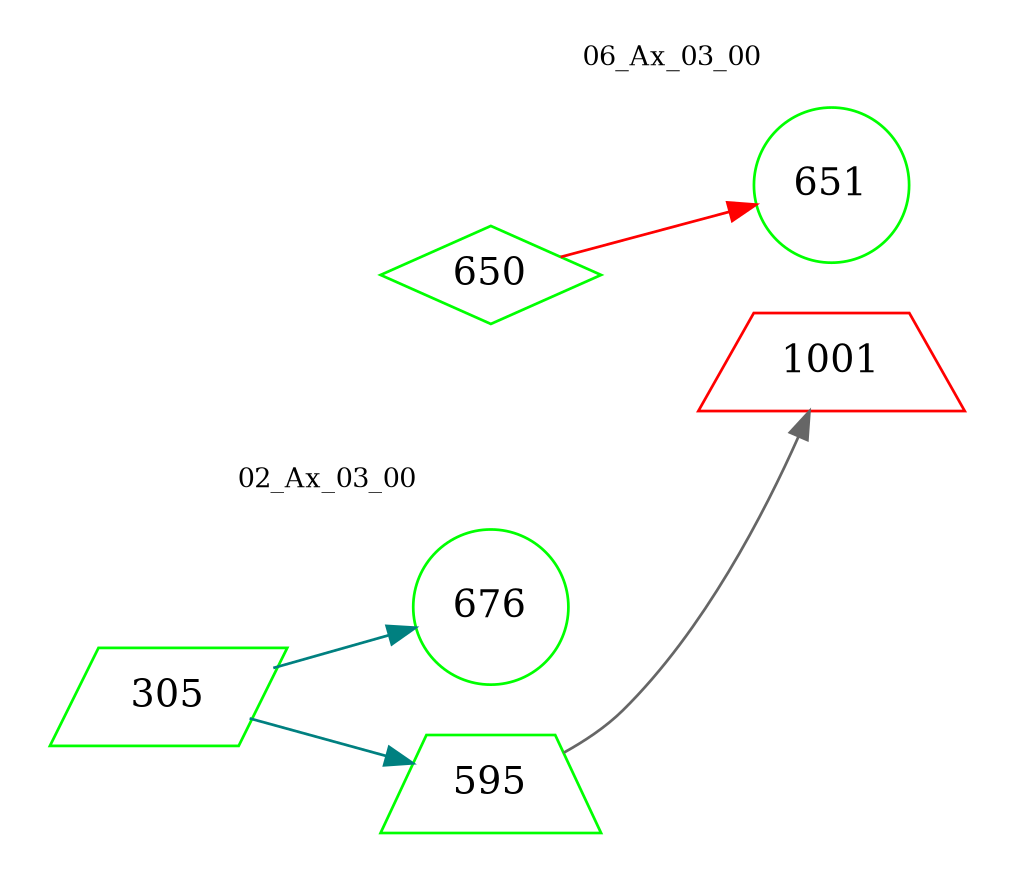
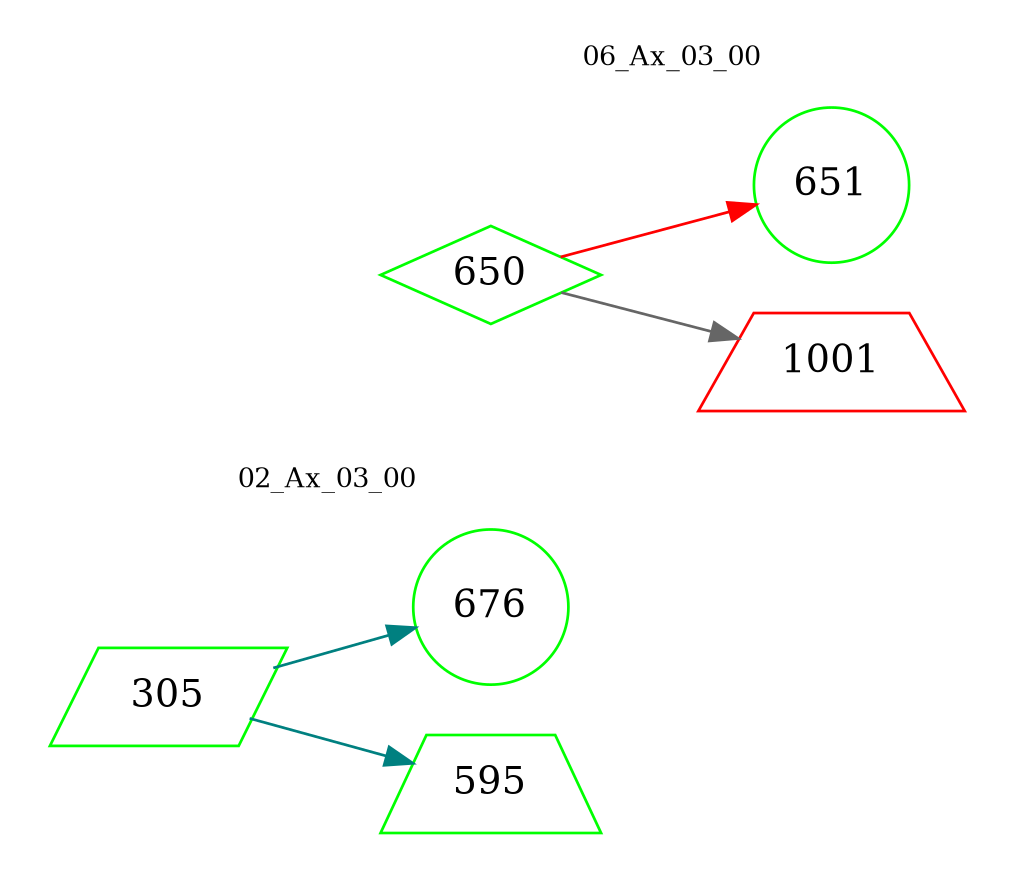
(703, 612) -> (636, 312)
